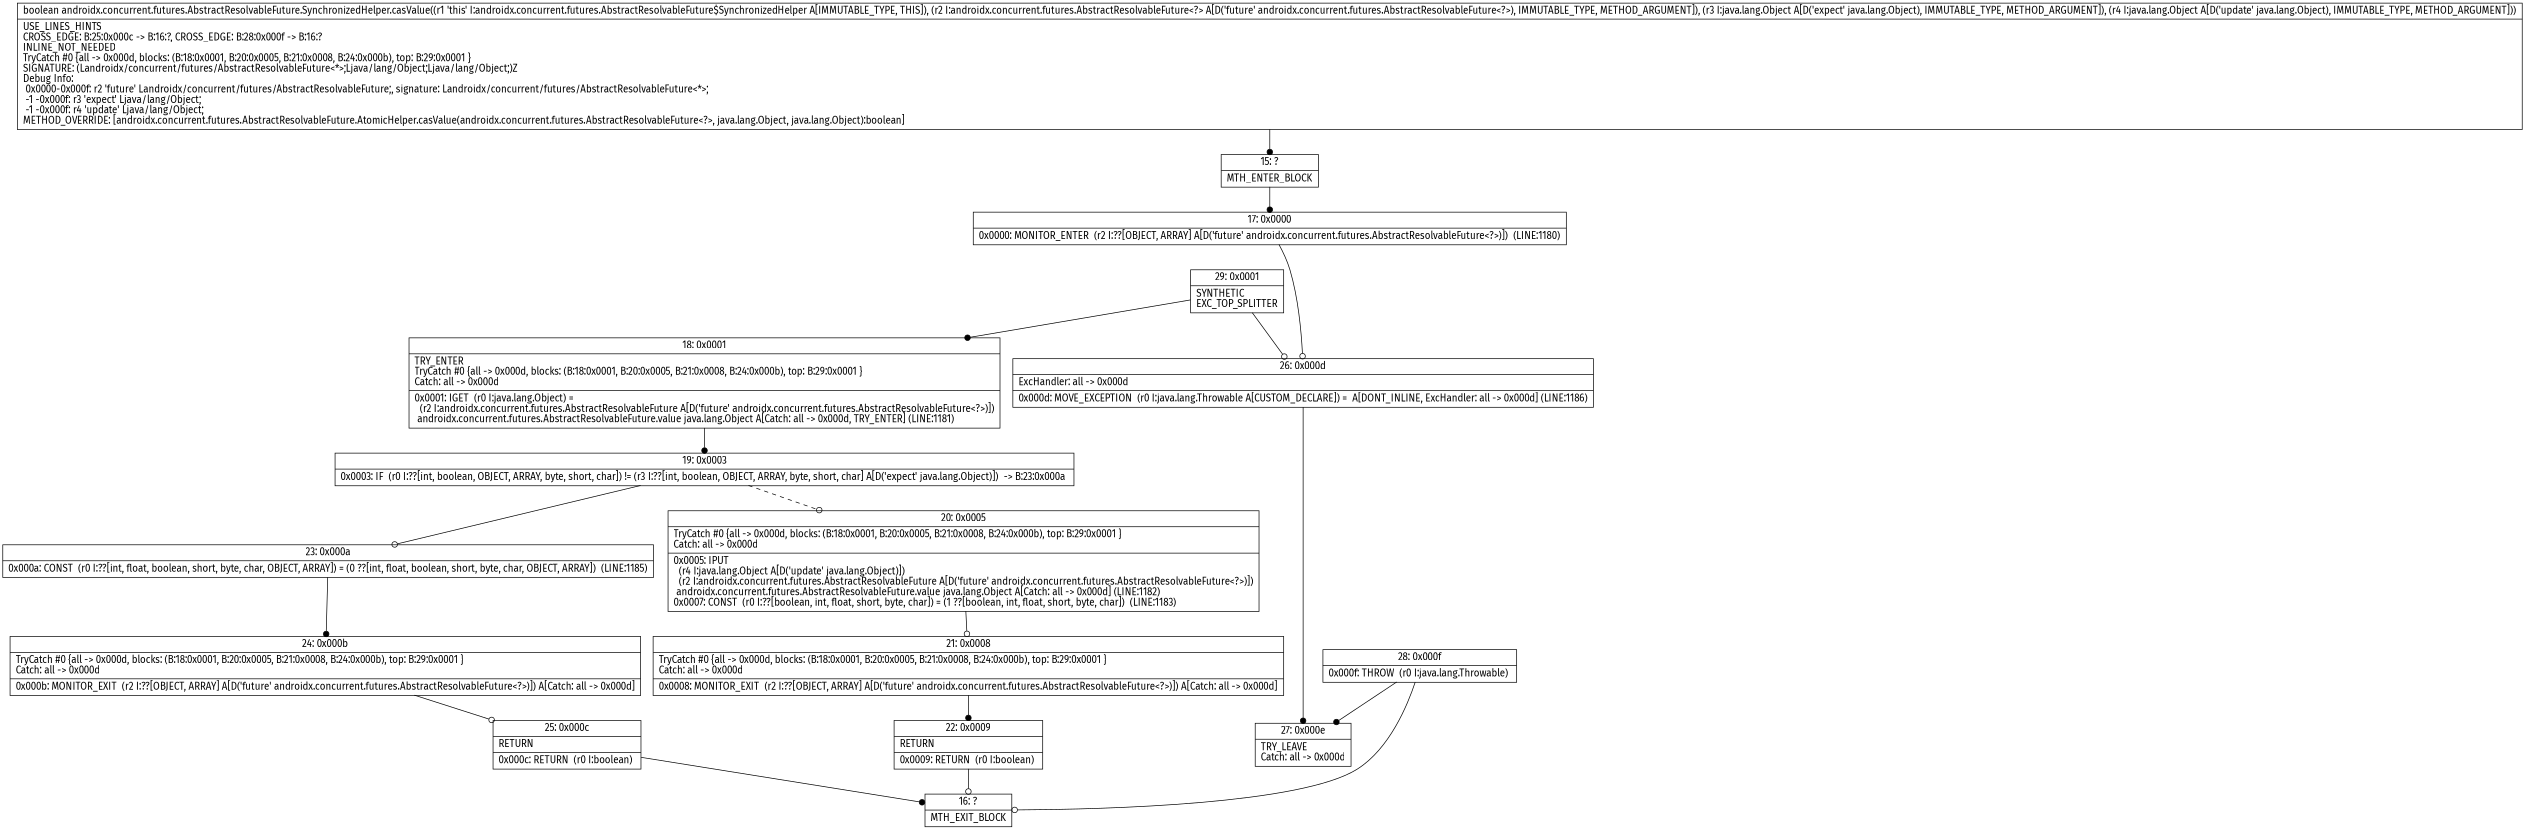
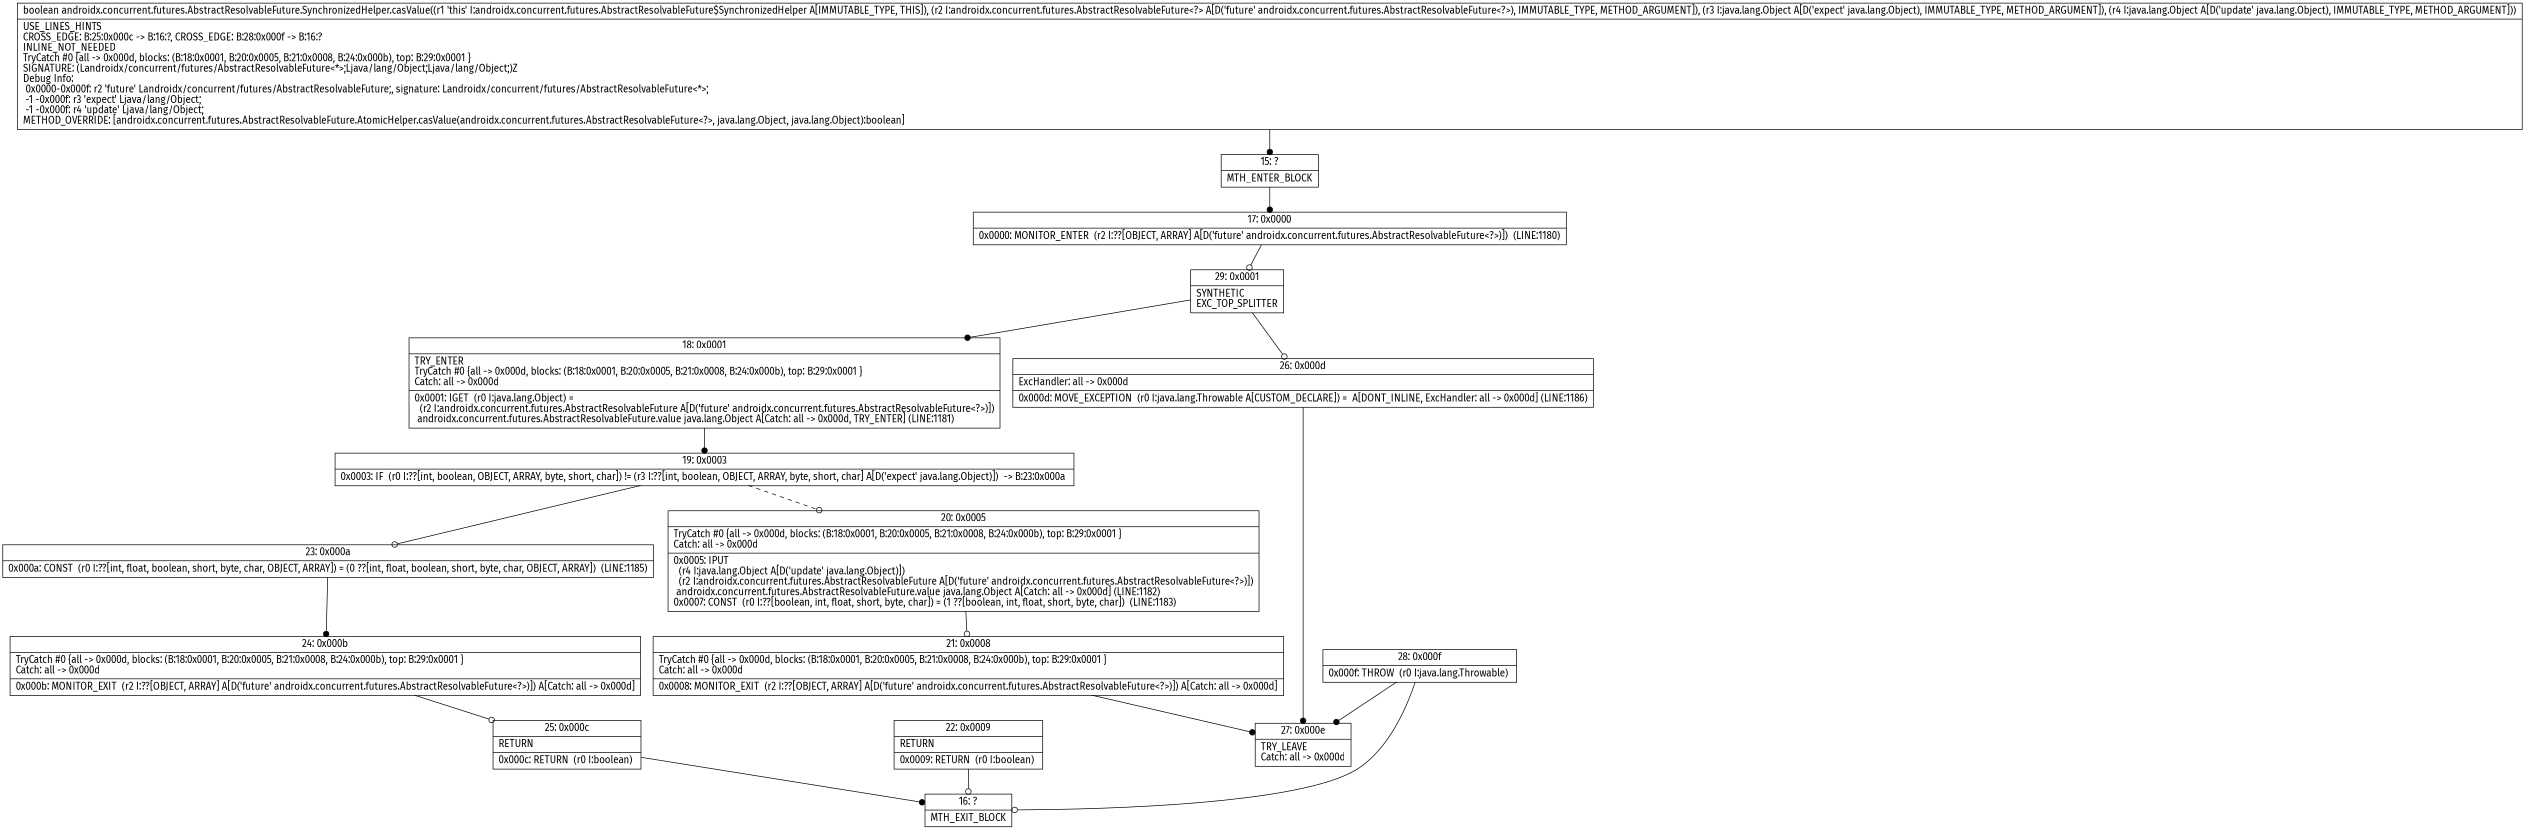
(1296, 298) -> (1256, 255)
(968, 705) -> (1171, 713)
